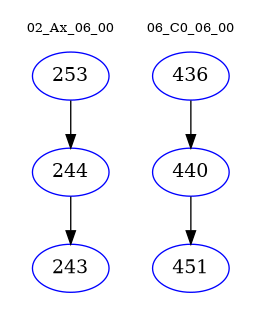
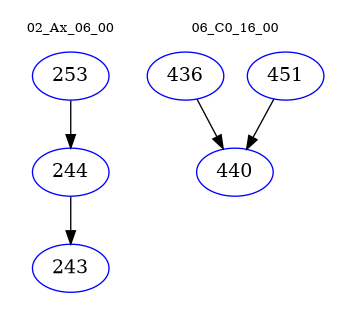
(191, 29) -> (236, 29)
(191, 214) -> (264, 118)
